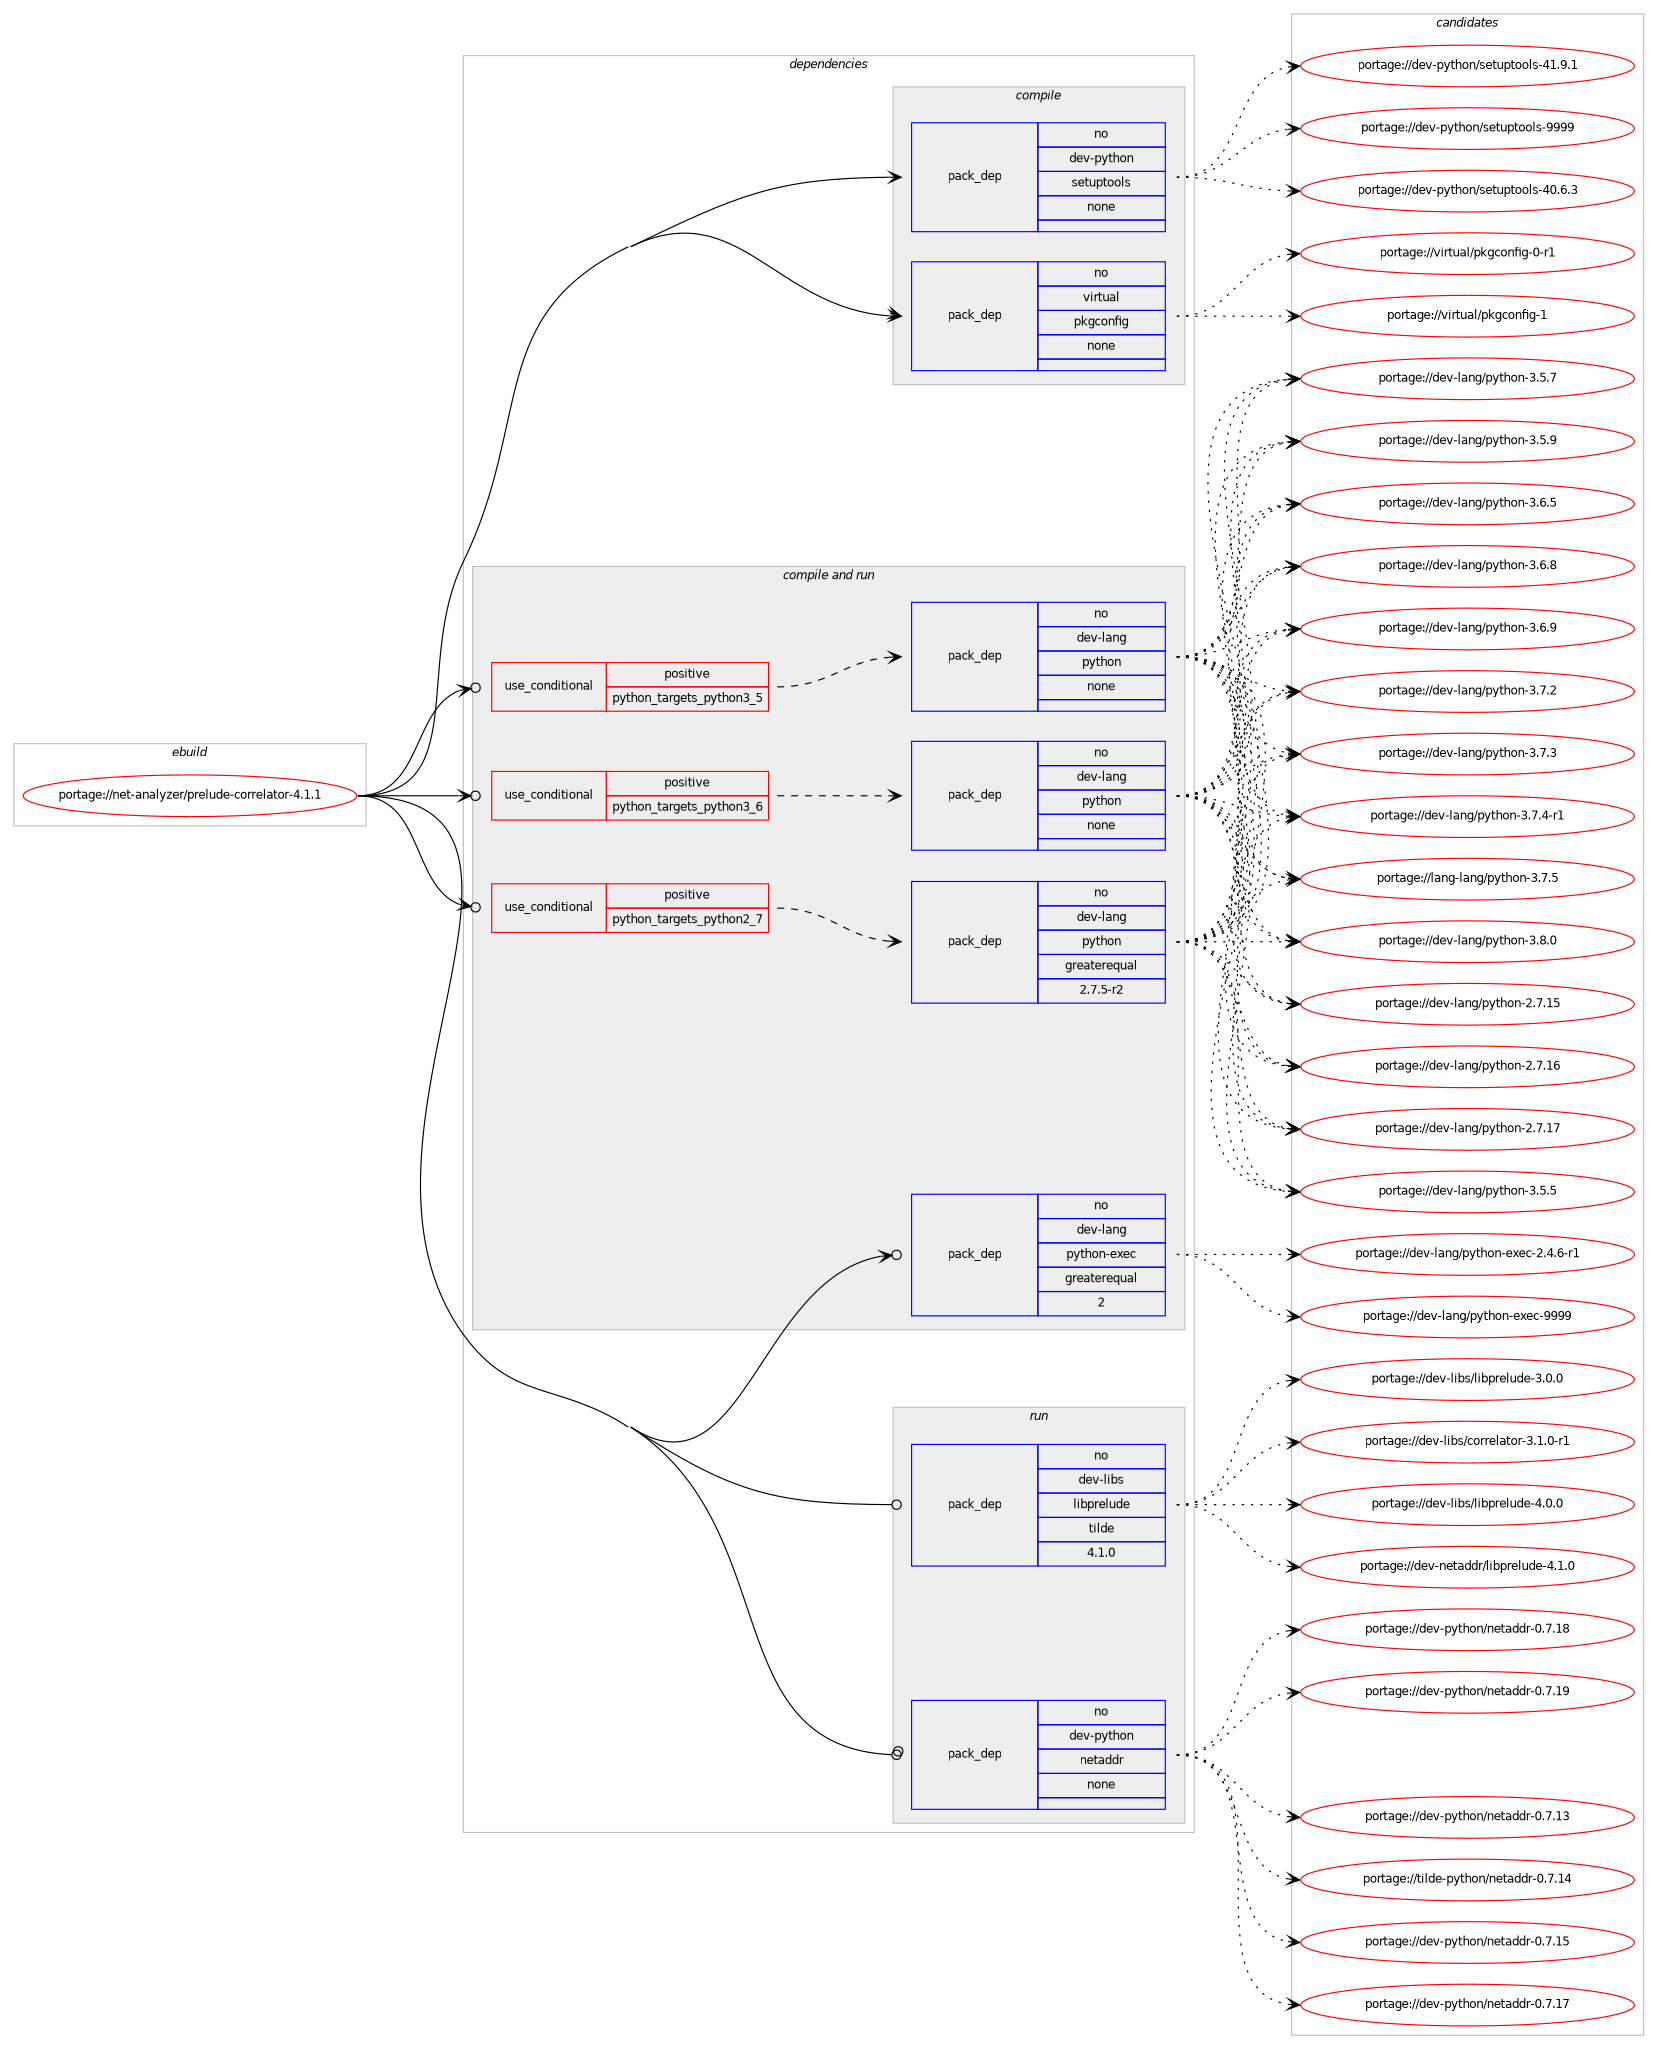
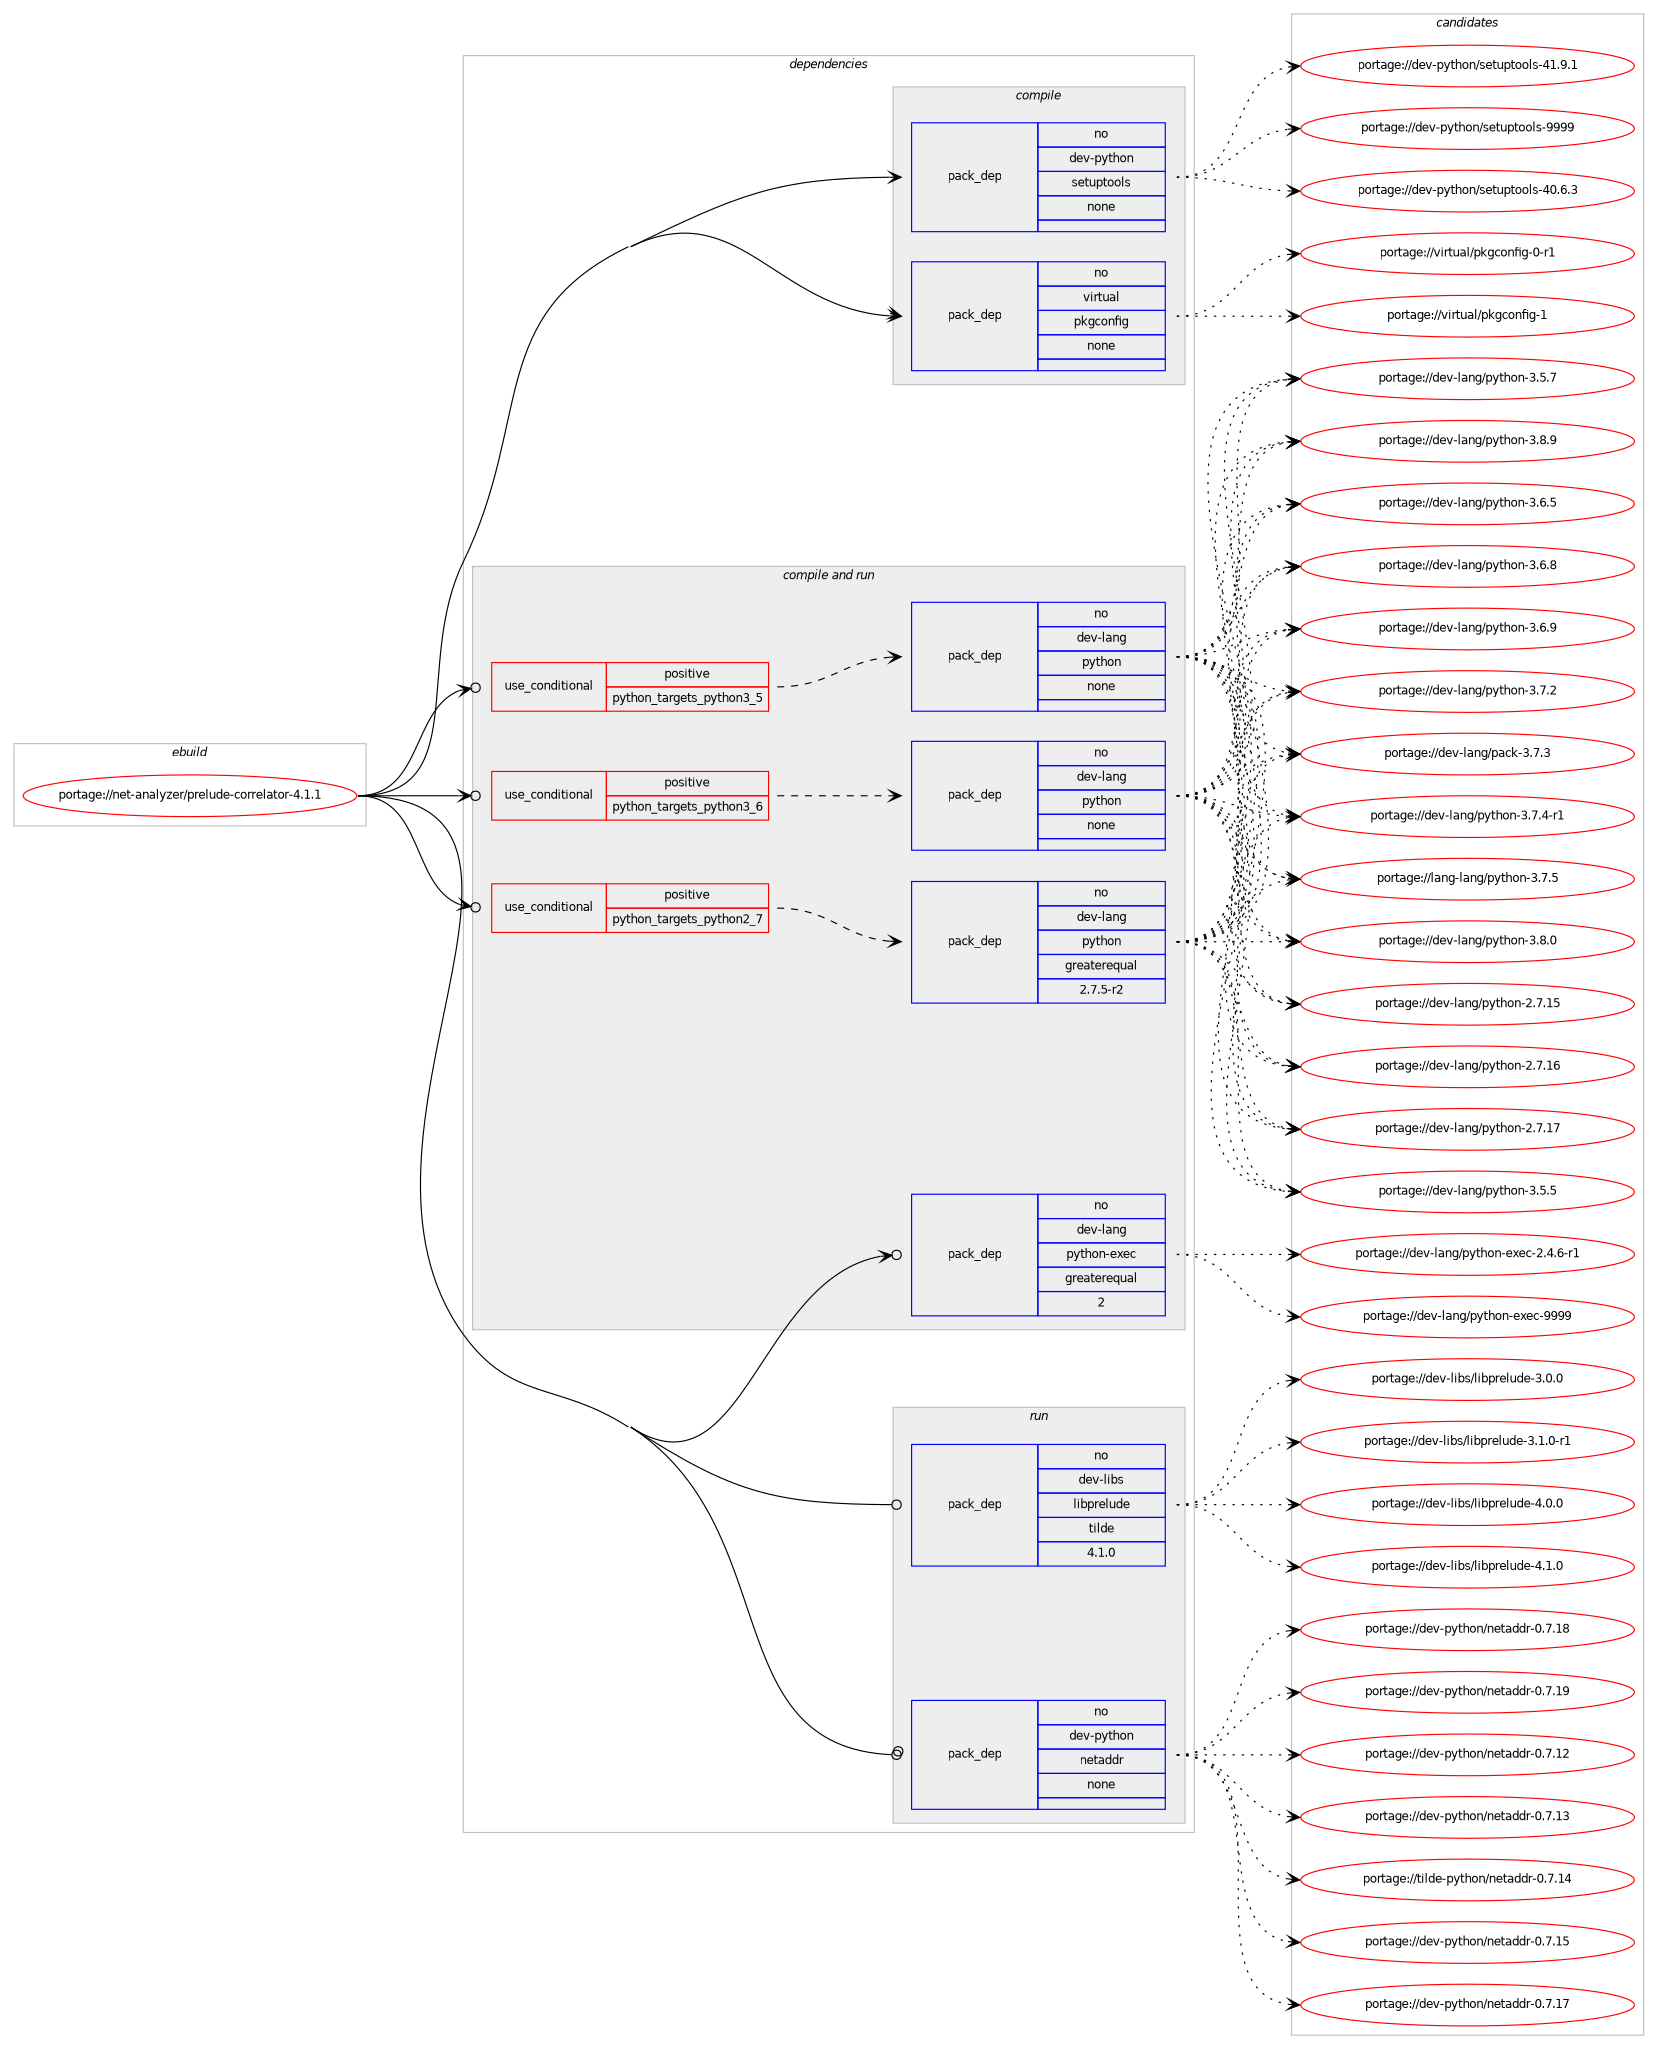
(1468, 441) -> (1468, 441)
(1468, 754) -> (1468, 754)
(1468, 1442) -> (1468, 1442)
(1468, 1567) -> (1468, 1567)
none -> (1468, 1755)
